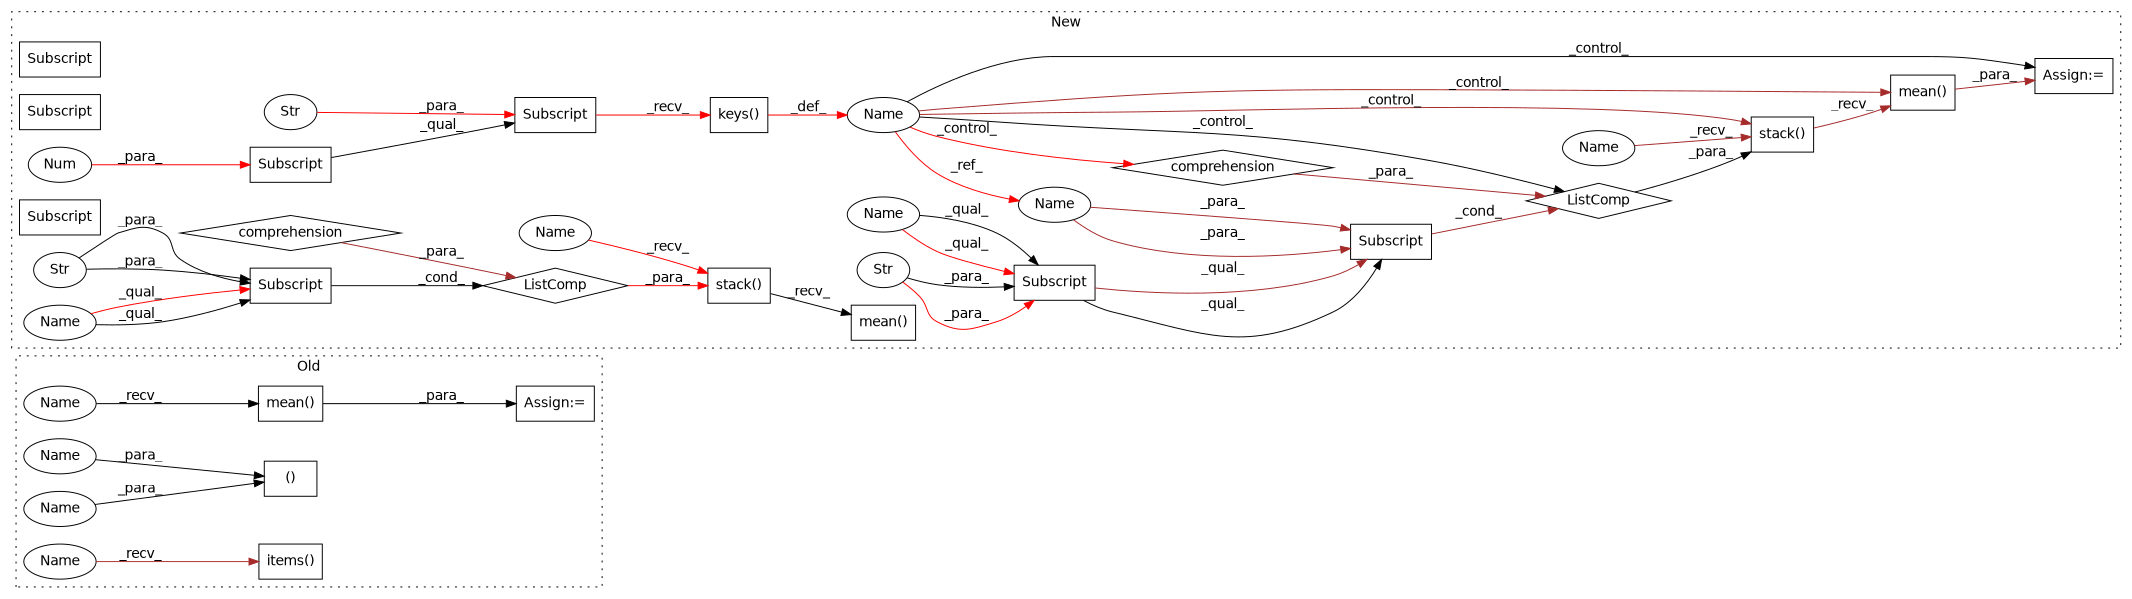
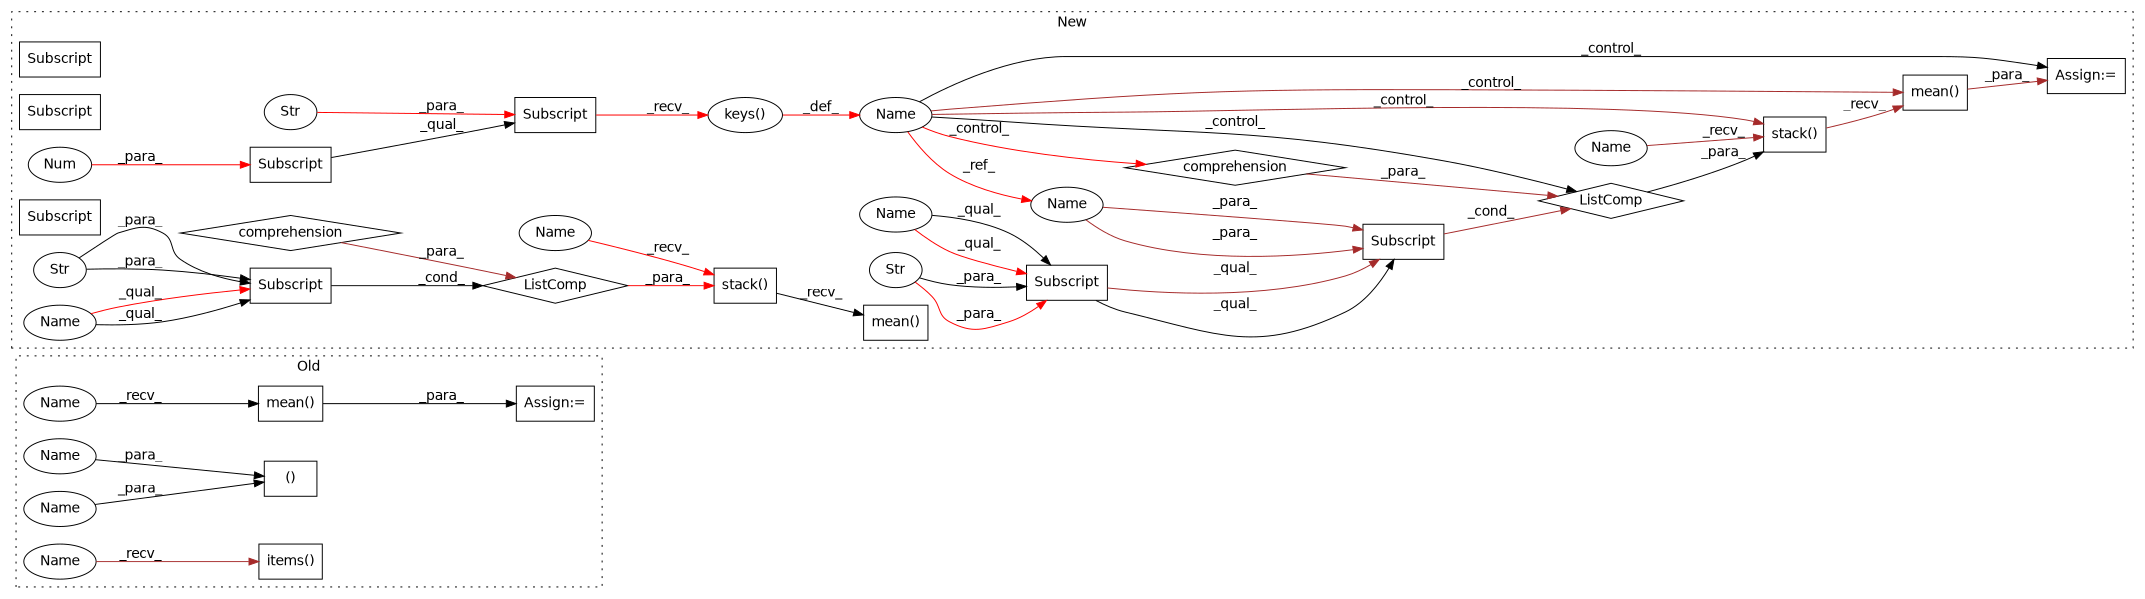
(739, 115) -> (745, 115)
